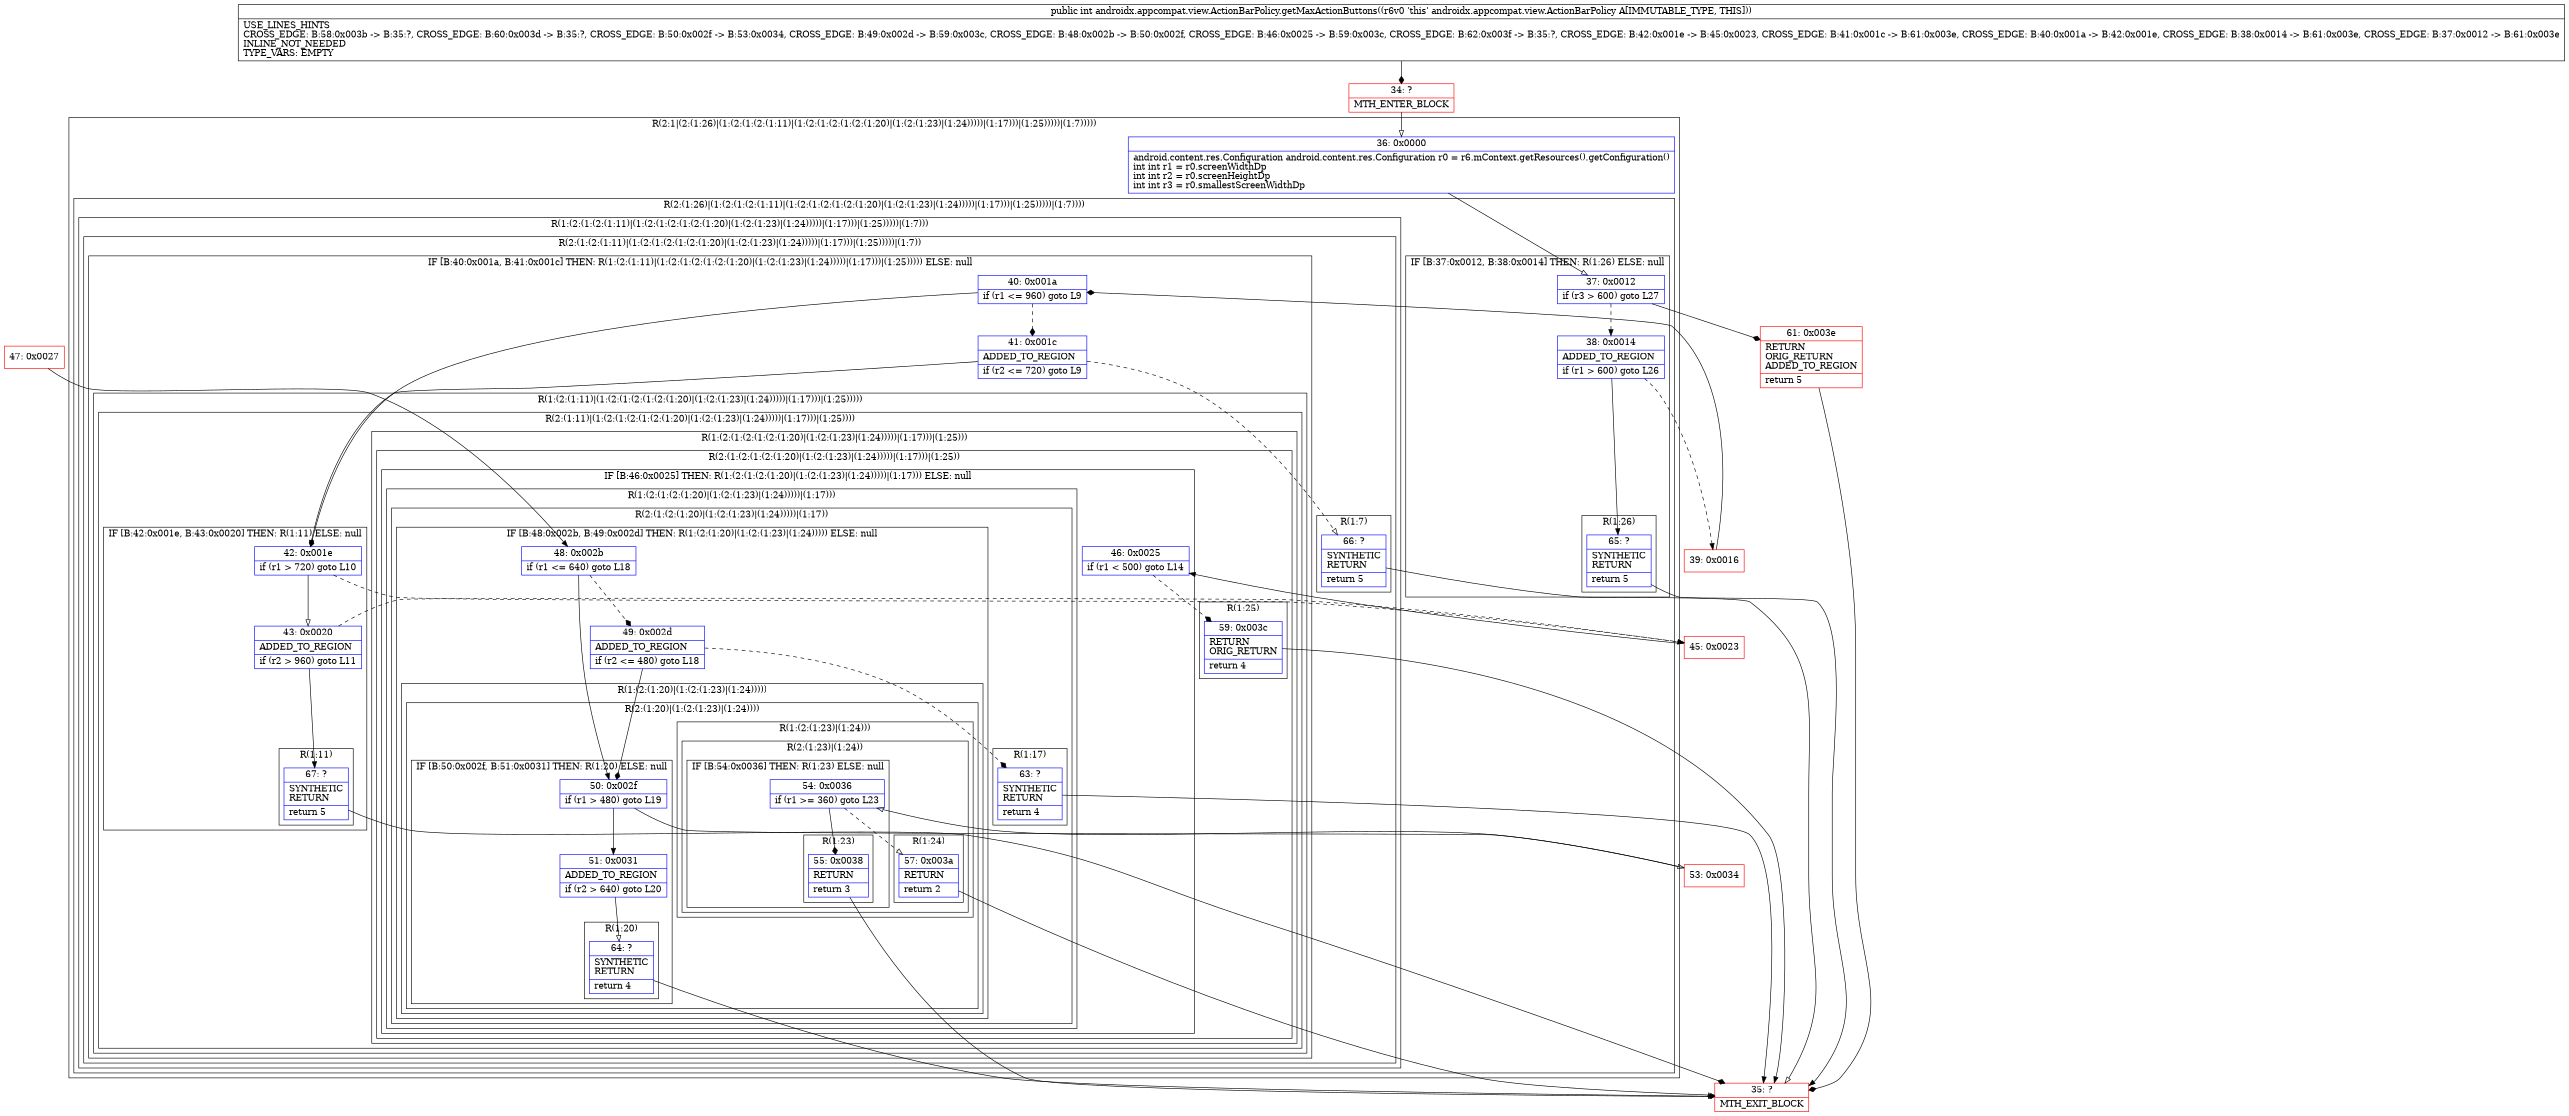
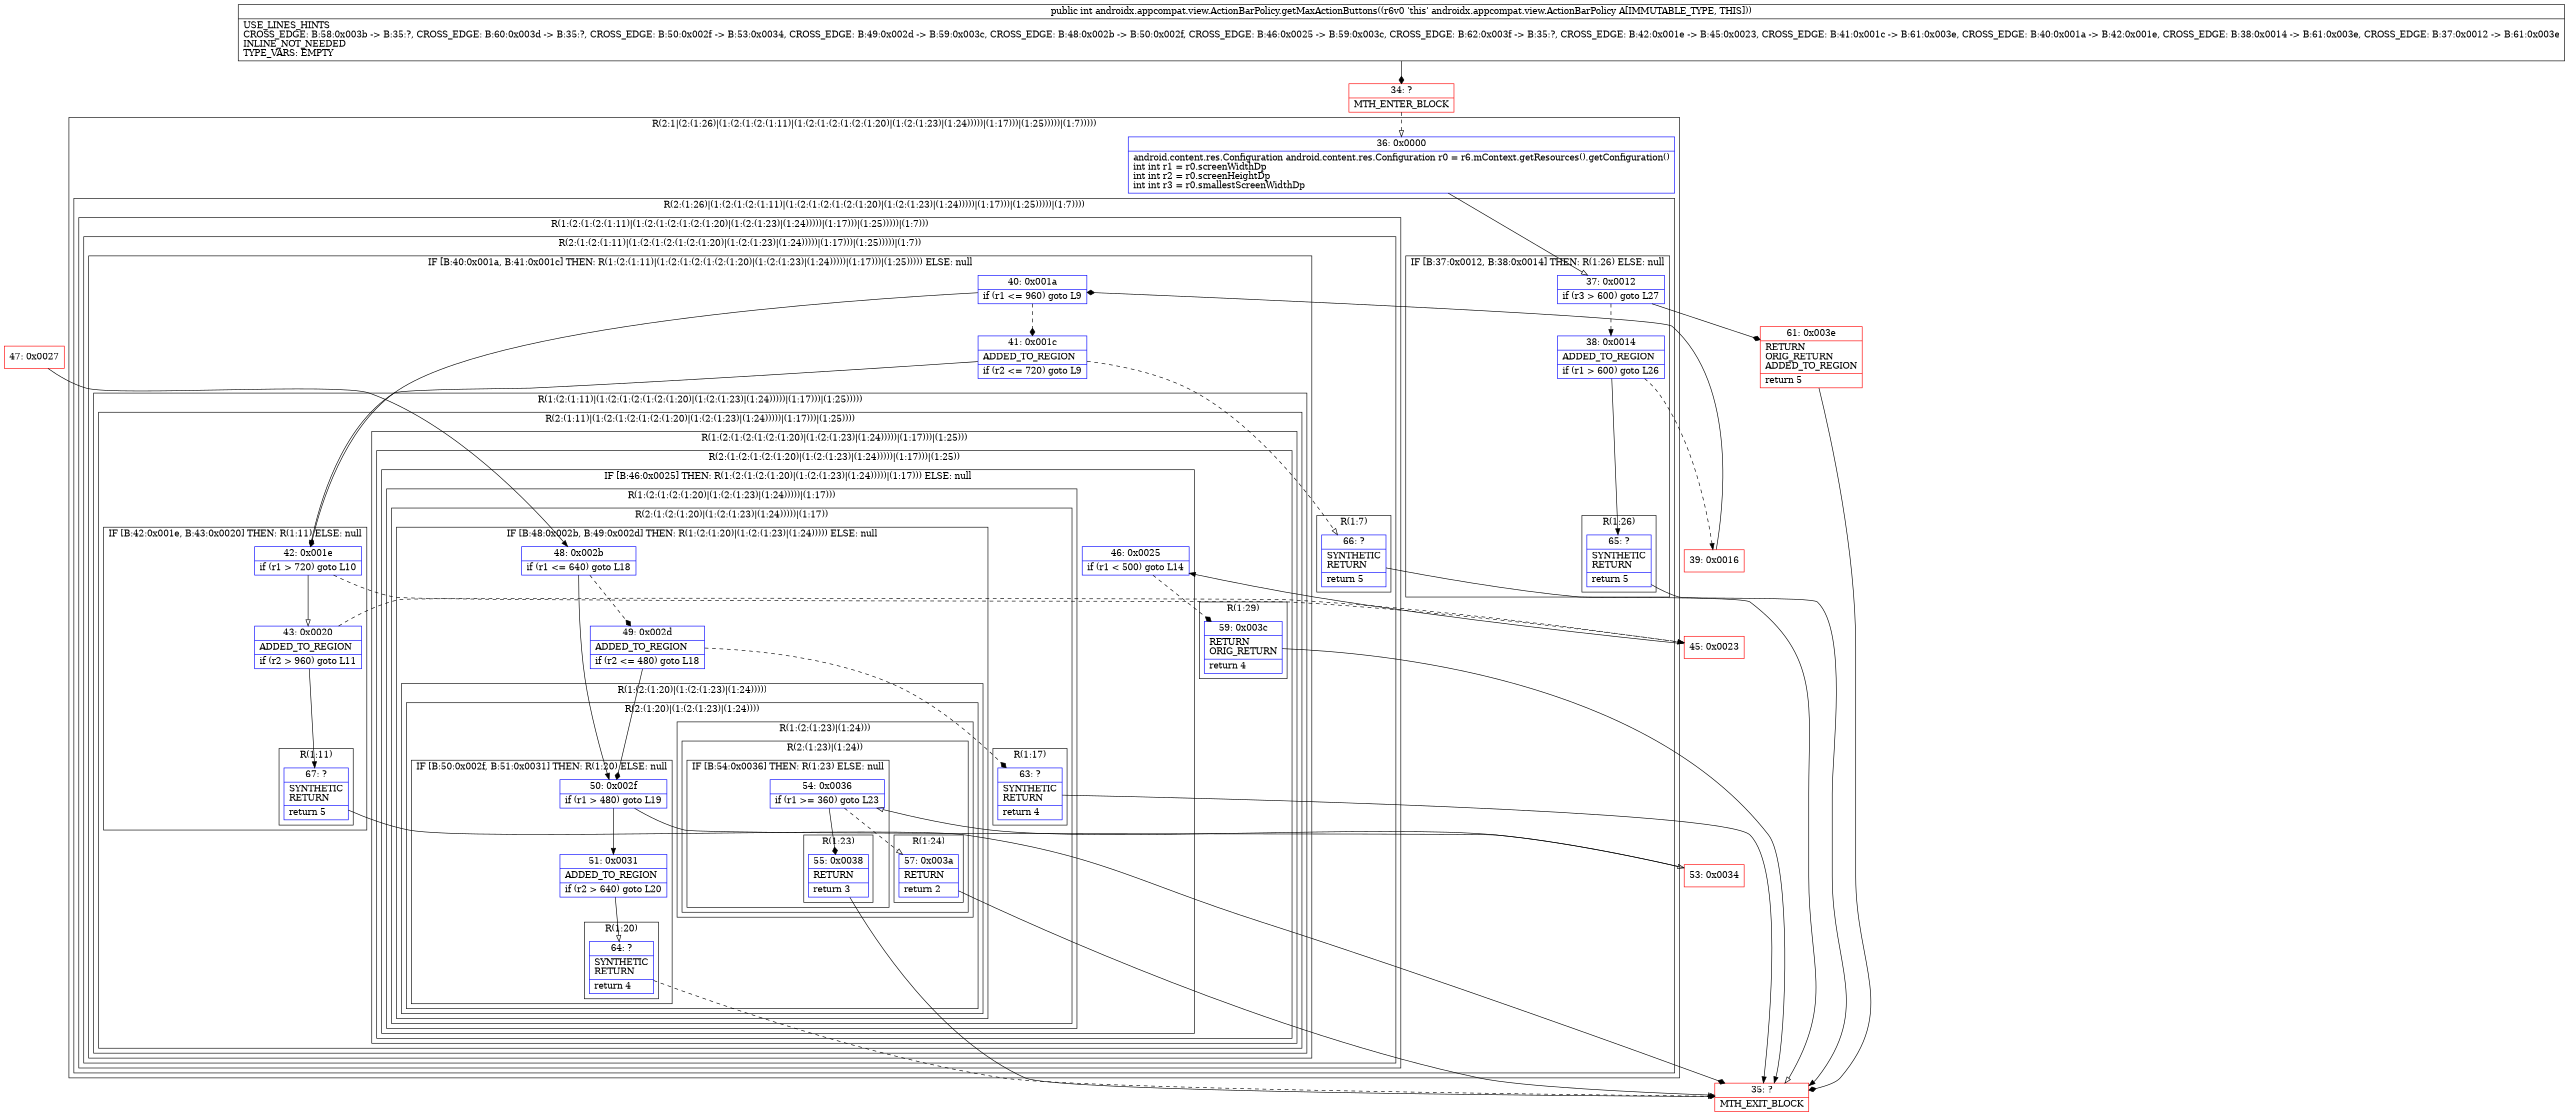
(1401, 121) -> (1401, 121)
(1243, 609) -> (1243, 609)
(1173, 1087) -> (1173, 1087)
